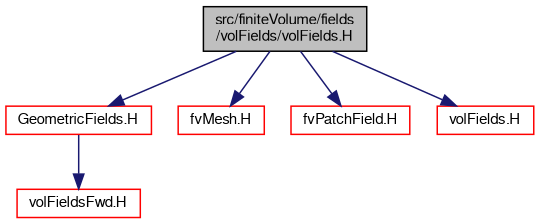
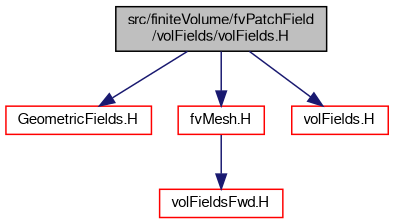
(285, 29) -> (221, 29)
(350, 120) -> none
(79, 154) -> (221, 154)
